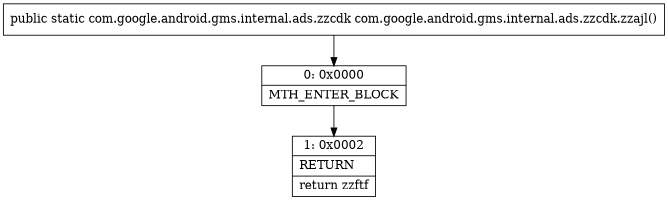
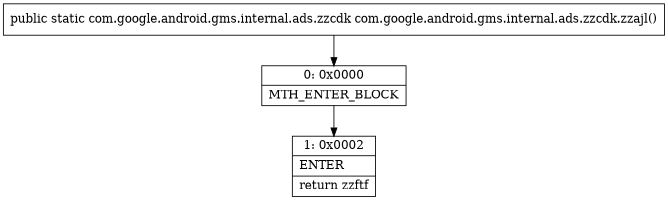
(327, 165) -> (322, 165)
